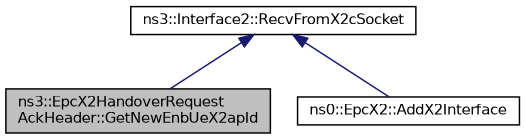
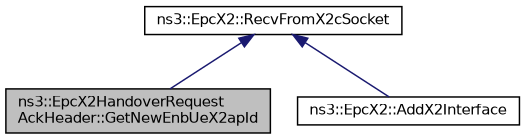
(273, 21) -> (273, 21)
(409, 111) -> (409, 111)
